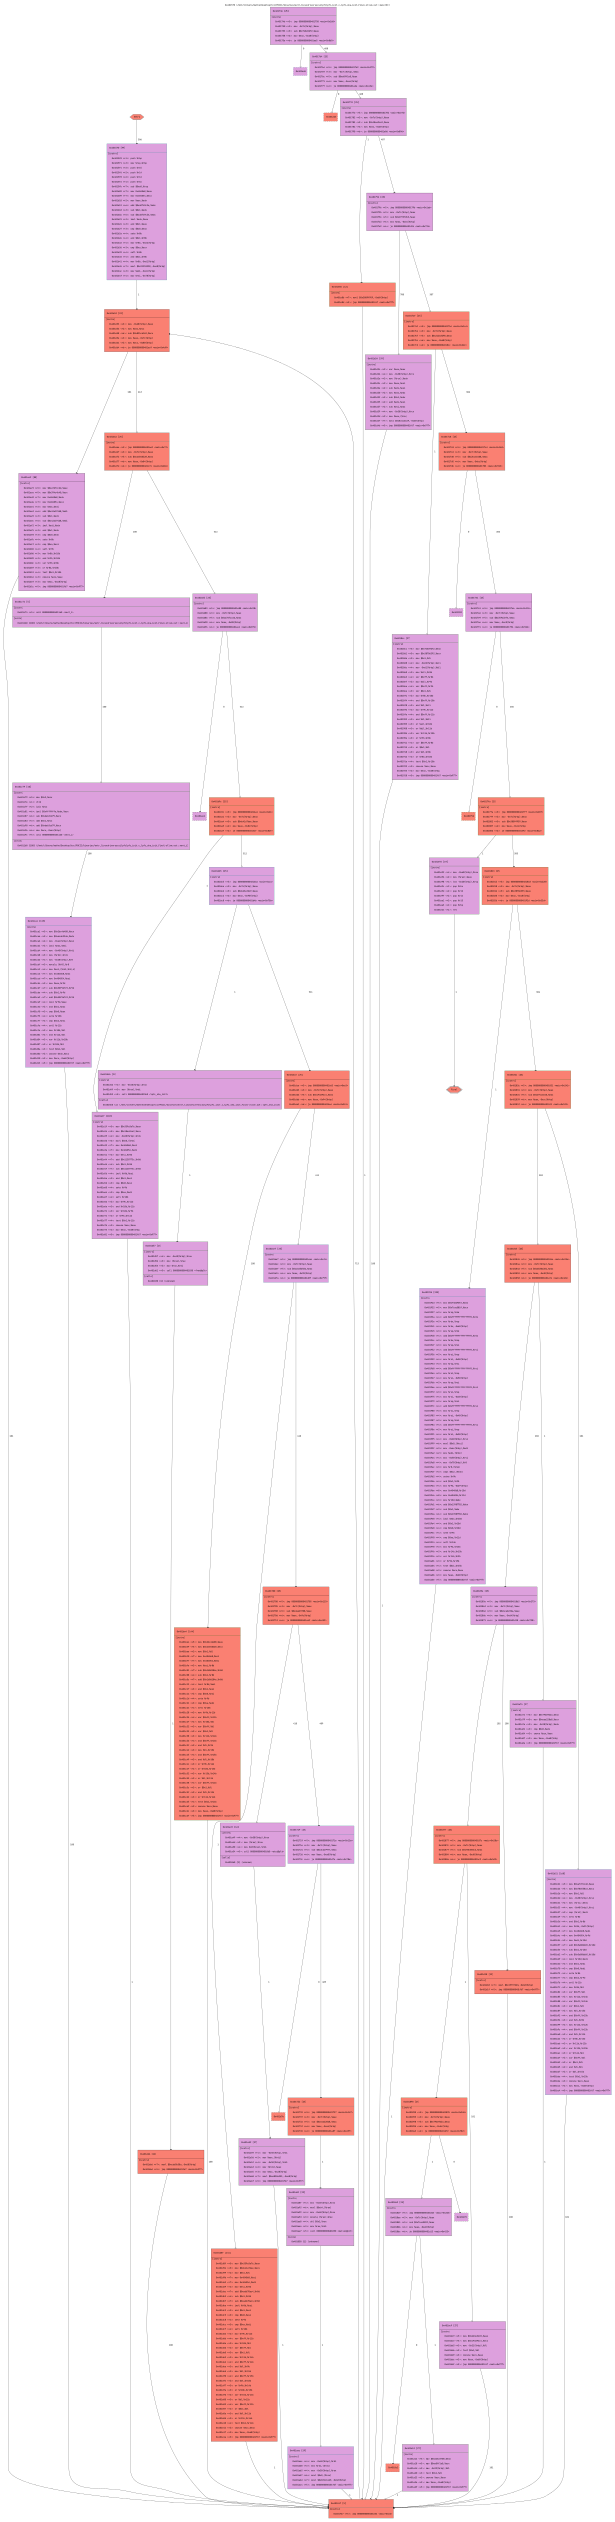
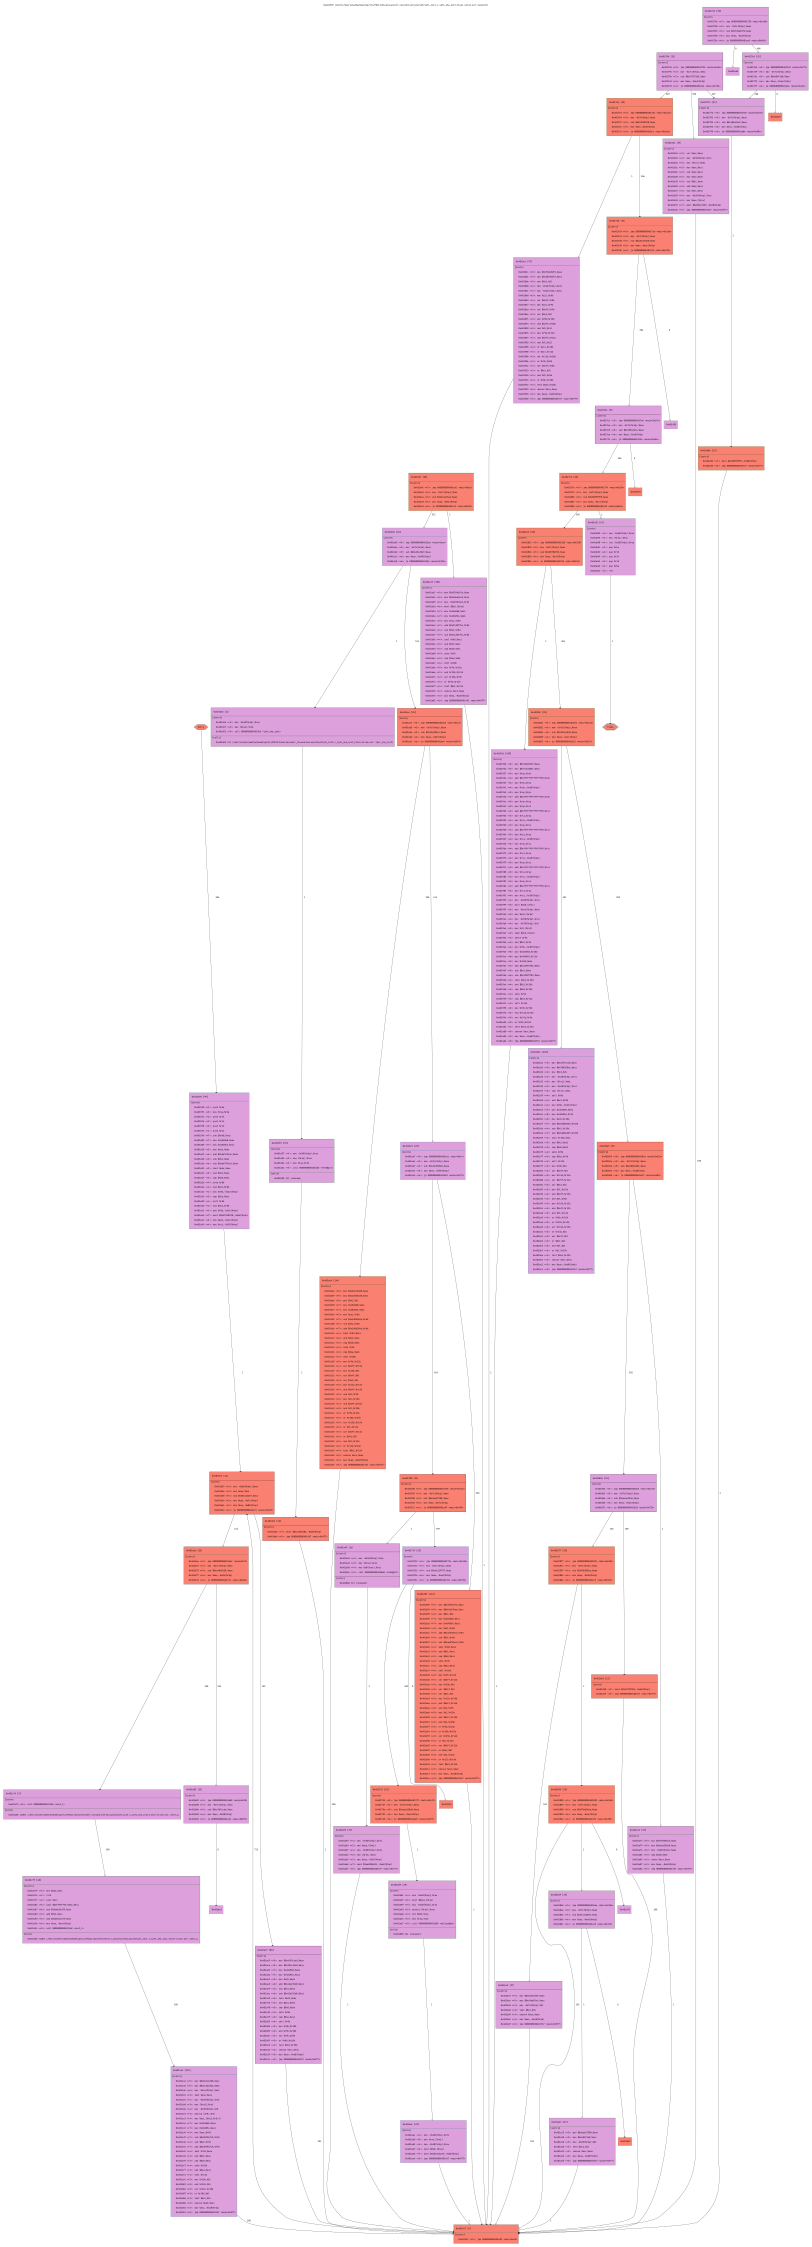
(386, 164) -> (710, 94)
(233, 714) -> none
(294, 1724) -> (411, 1529)
(217, 1845) -> (477, 1493)
(170, 2345) -> (325, 1850)
(564, 2375) -> (573, 2026)
